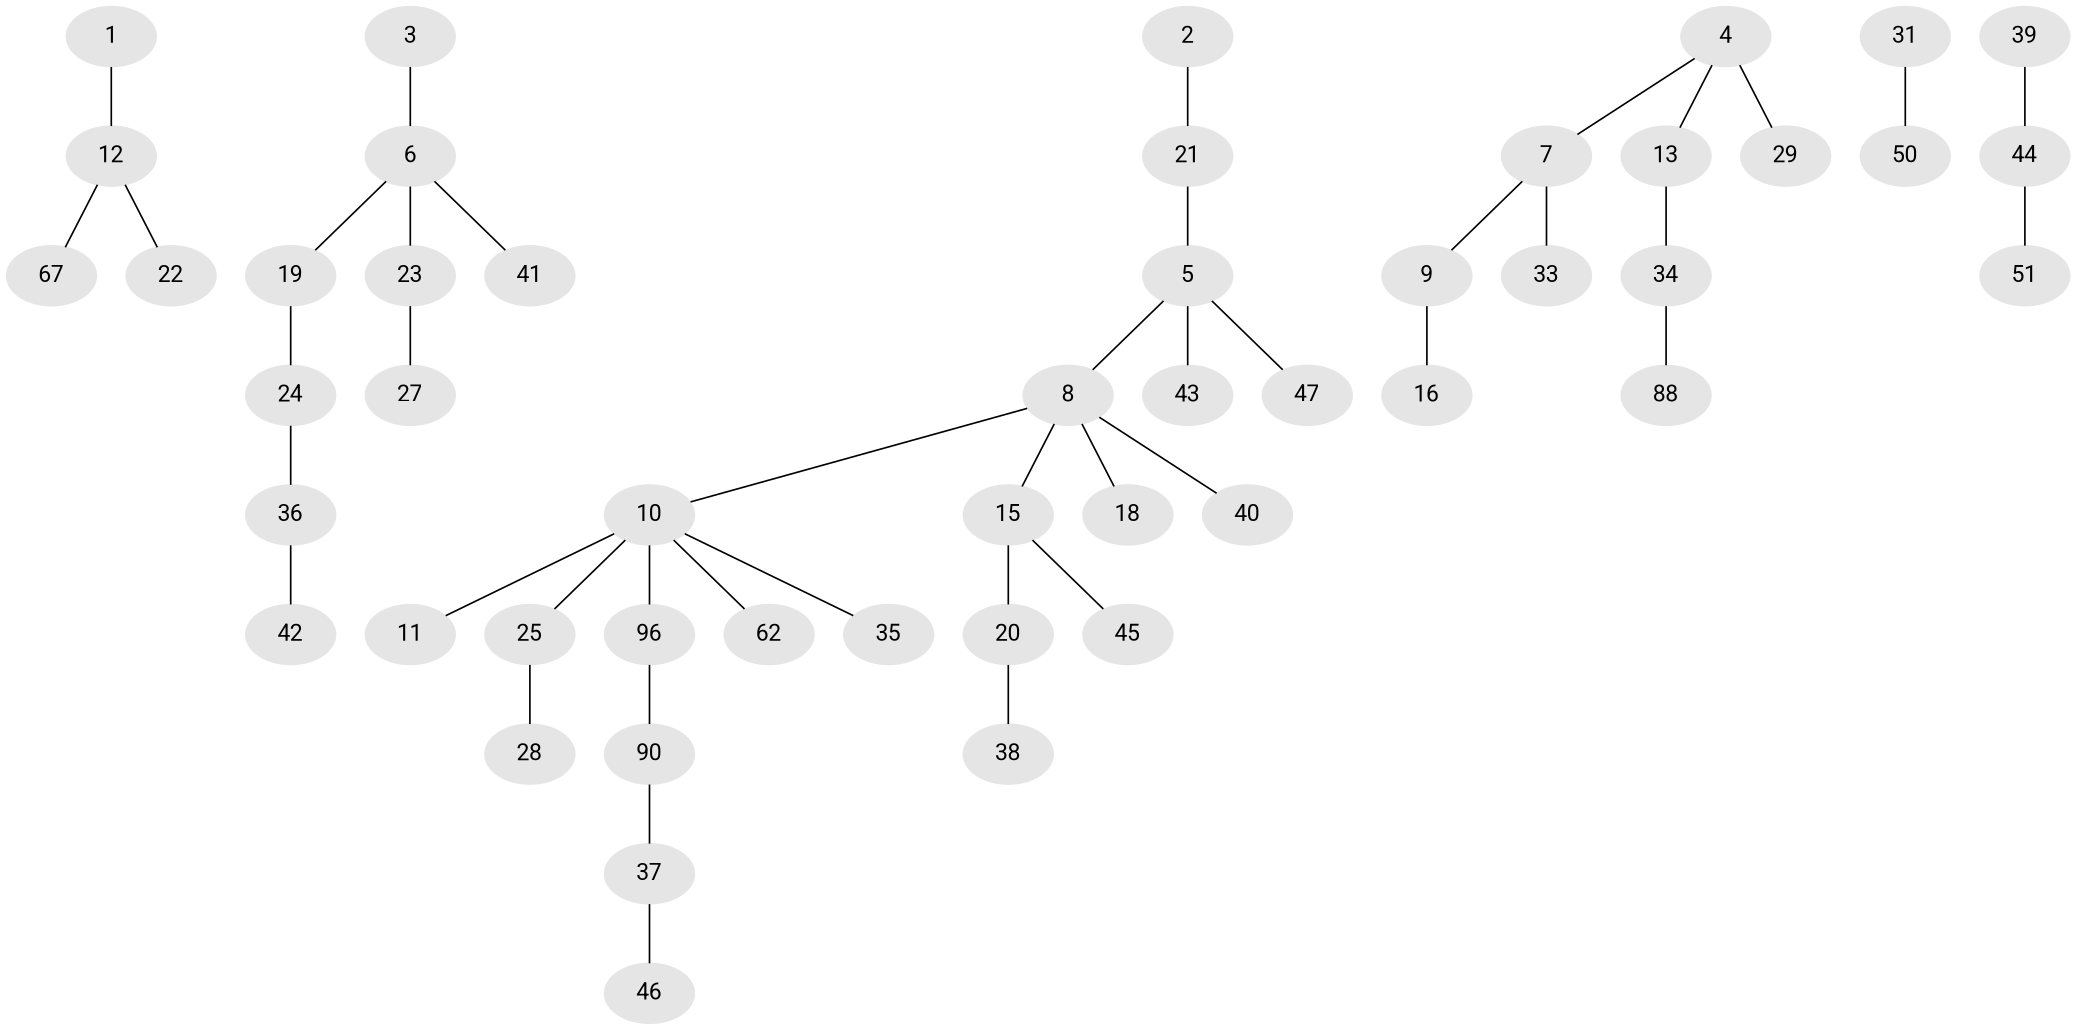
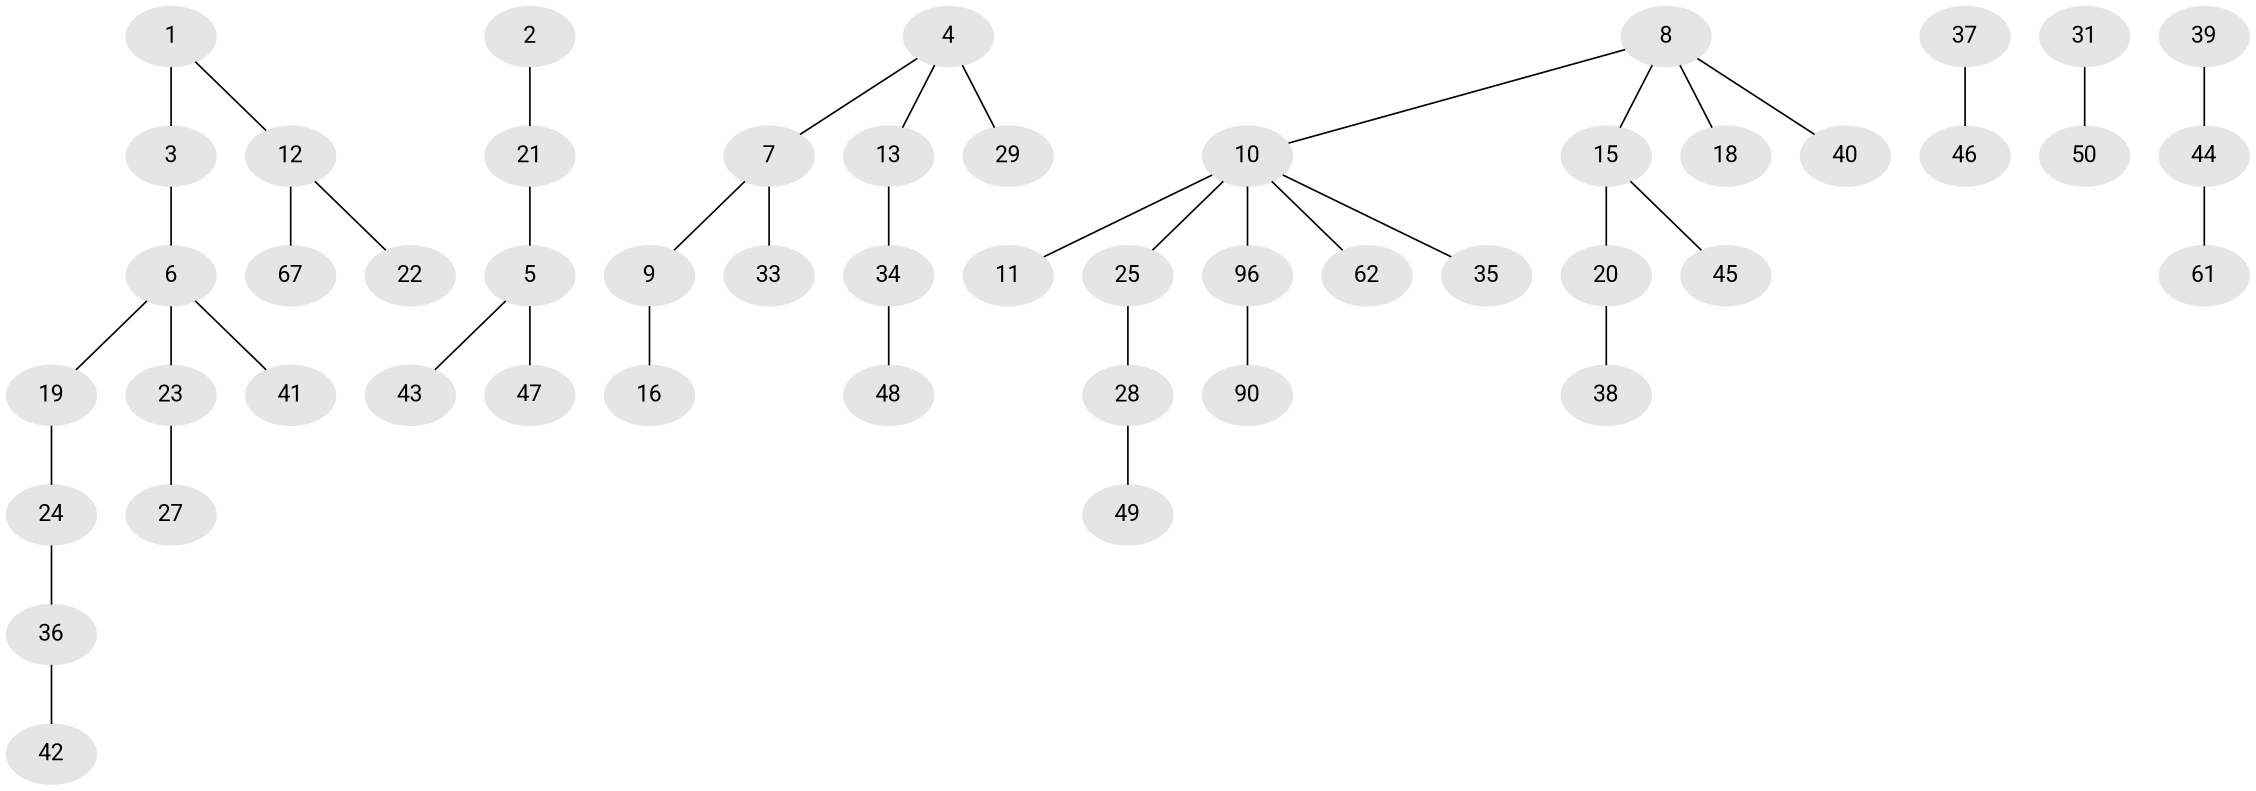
none -> (171, 97)
(2025, 276) -> (2204, 276)
(1128, 335) -> none
(1666, 395) -> (889, 395)
none -> (1128, 515)
(649, 814) -> none
